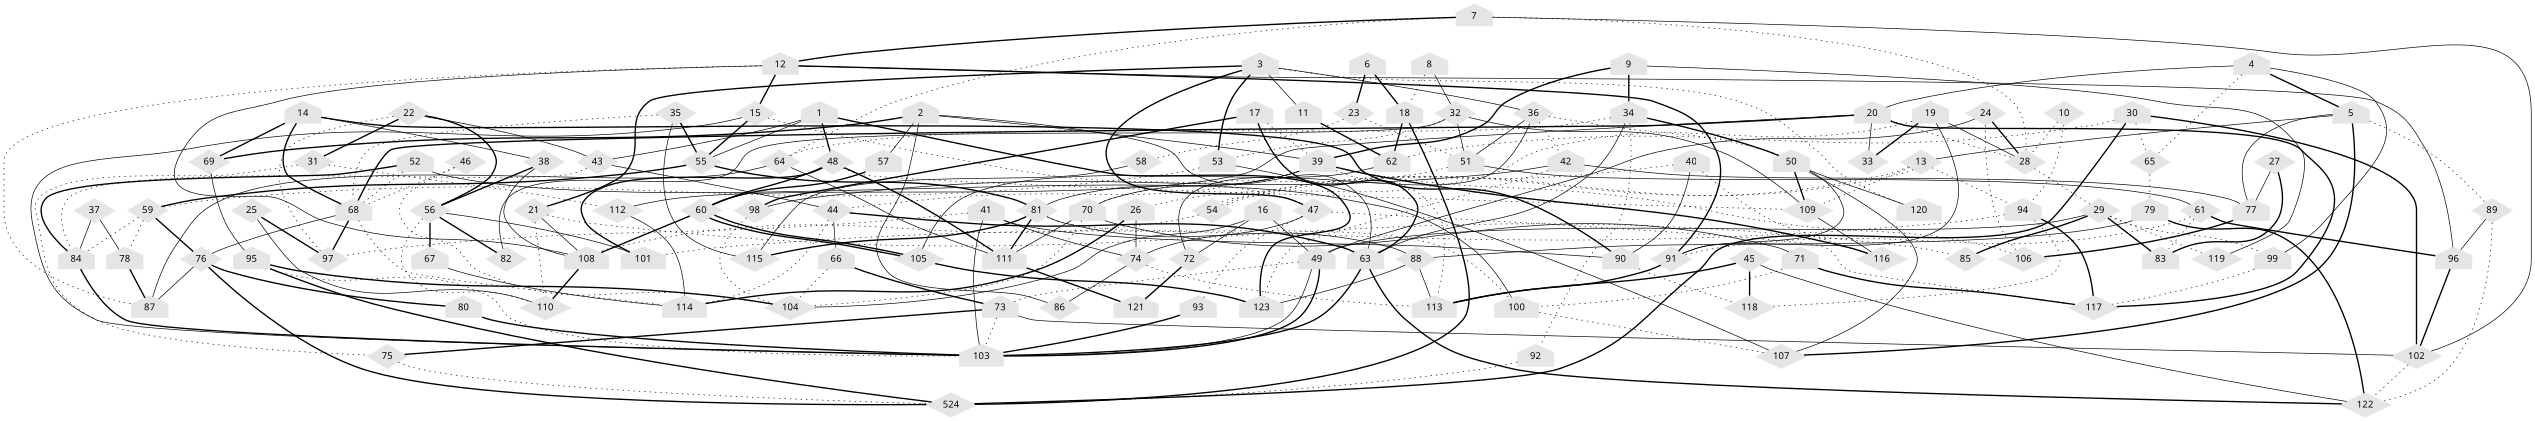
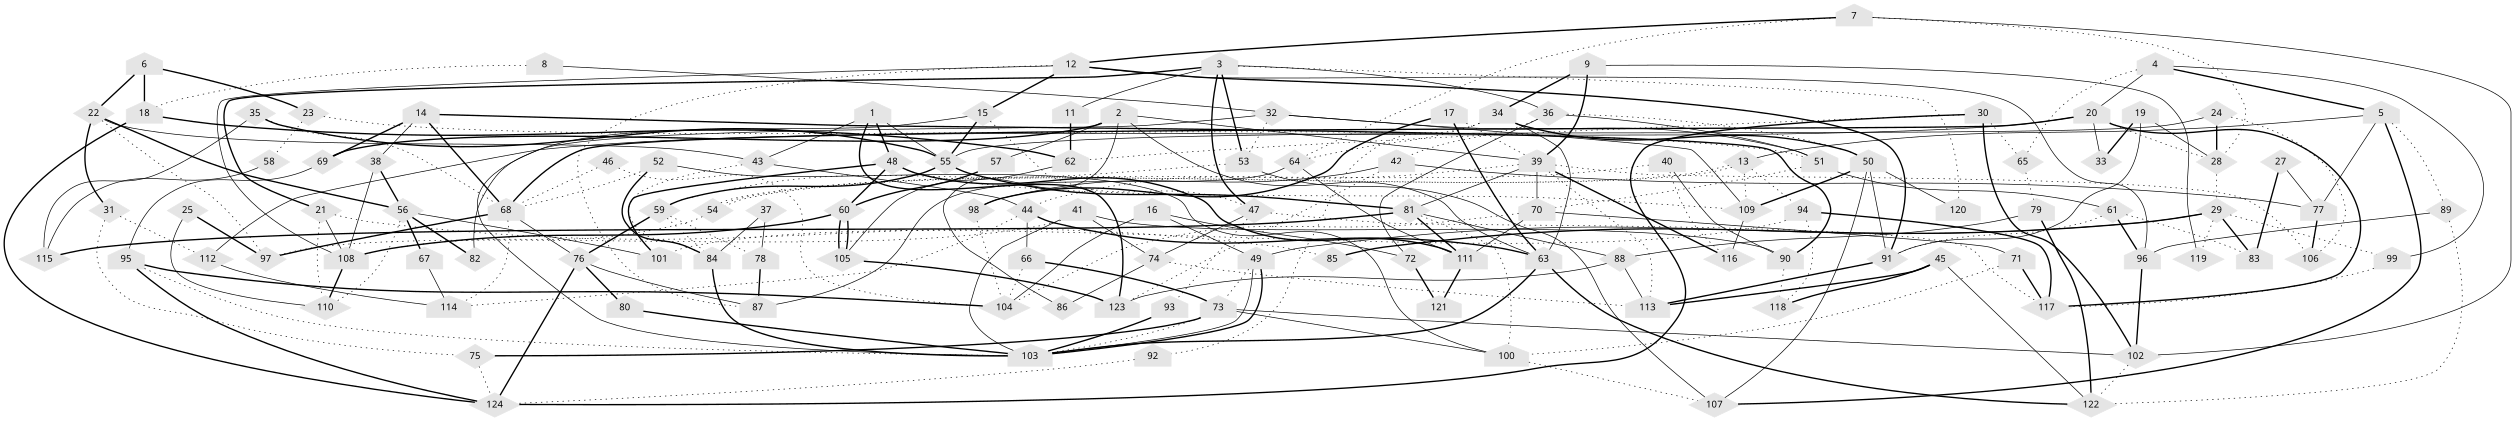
none -> (118, 90)
(2064, 113) -> none
(1646, 155) -> (1579, 133)
(1136, 211) -> none
none -> (1361, 332)
(951, 405) -> (495, 405)
